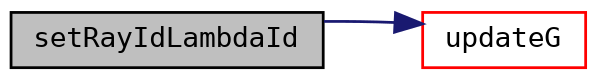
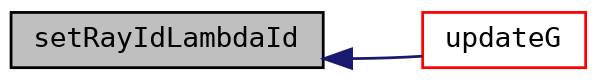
(359, 22) -> (387, 58)
